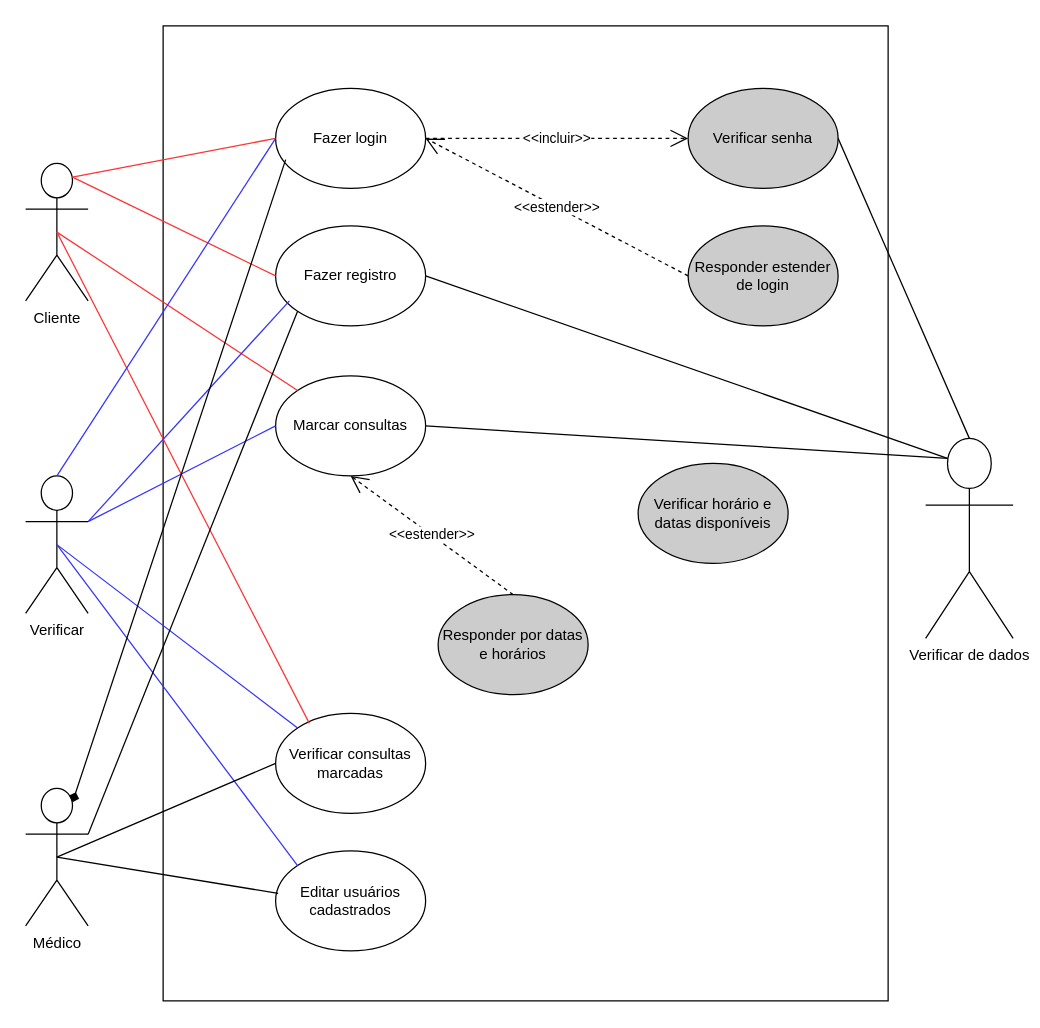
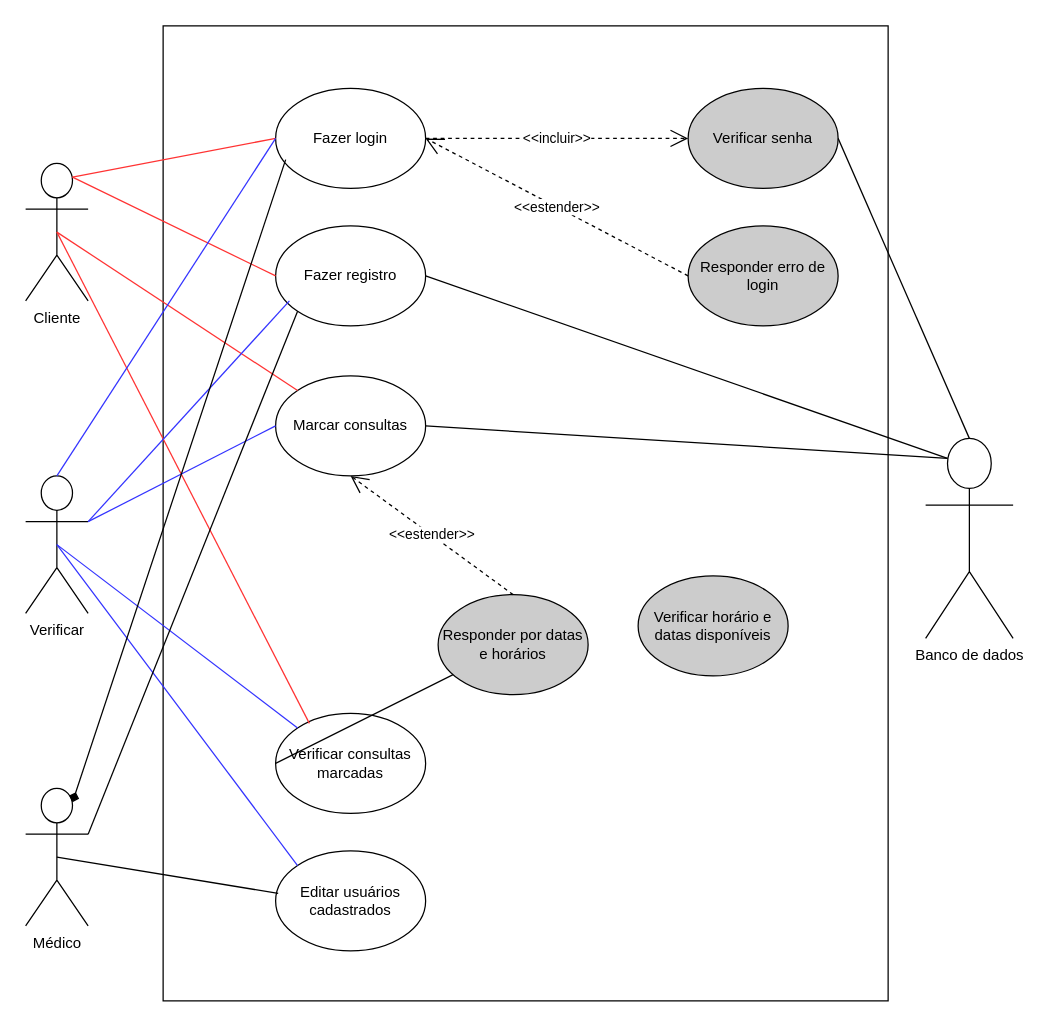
(763, 276) -> (763, 276)
(713, 513) -> (713, 626)
(970, 656) -> (970, 656)
(180, 804) -> (364, 719)
